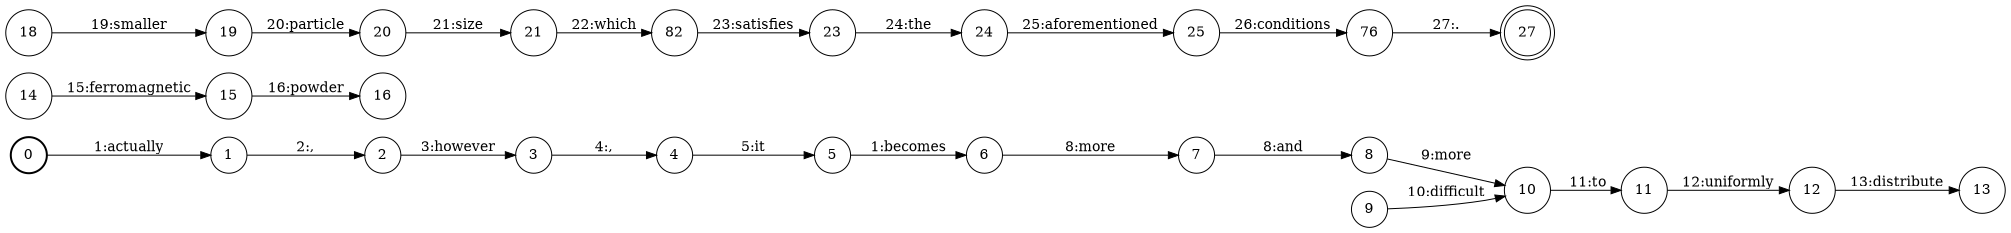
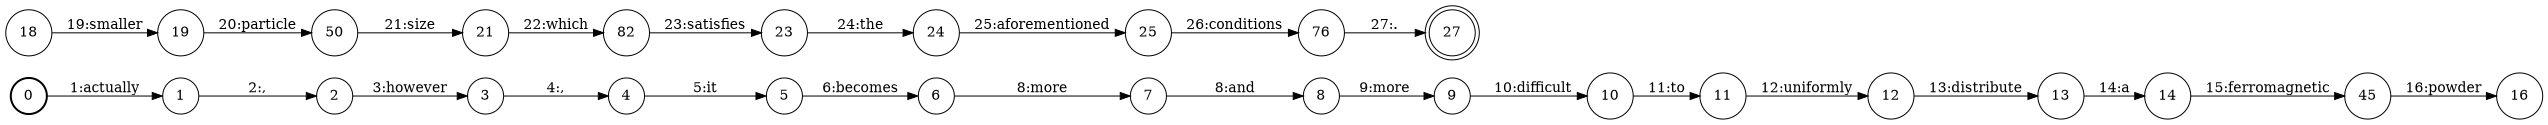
(383, 33) -> (335, 33)
(229, 96) -> (2368, 96)
none -> (2109, 96)
(908, 148) -> (860, 88)
(1441, 171) -> (1382, 96)
